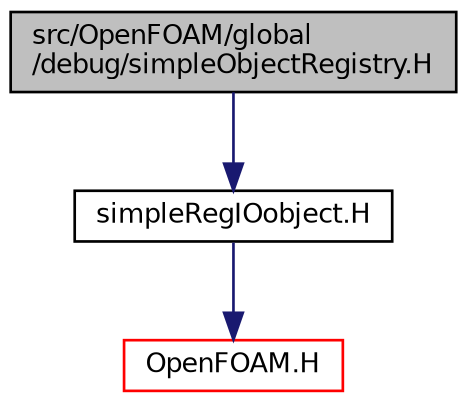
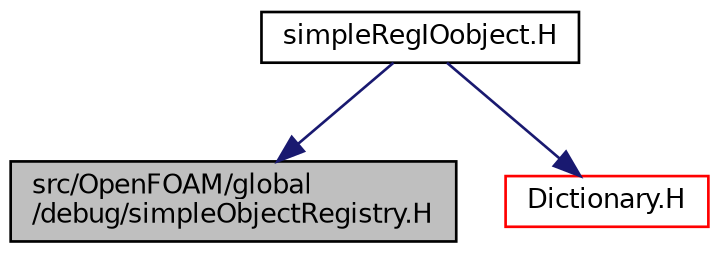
(233, 128) -> (346, 103)
(233, 366) -> (607, 201)
